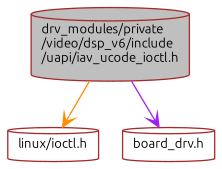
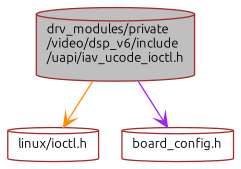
(169, 145) -> (178, 145)
